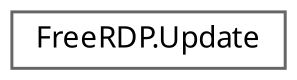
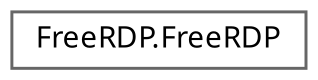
(149, 40) -> (159, 40)
